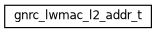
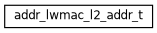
(78, 16) -> (79, 16)
